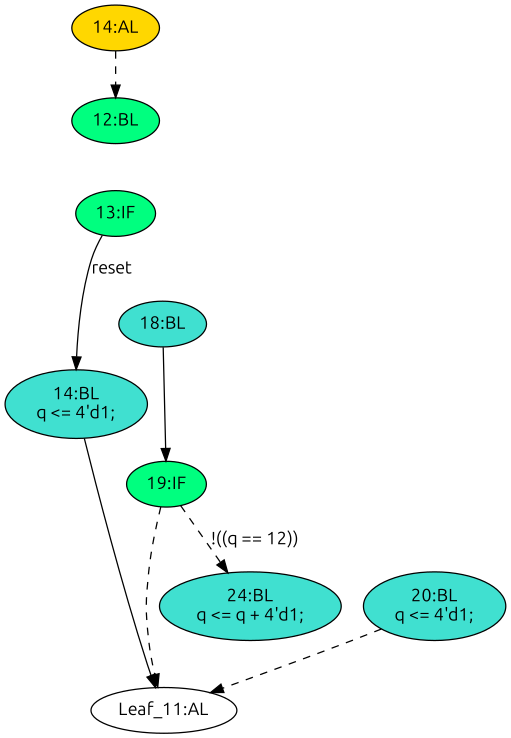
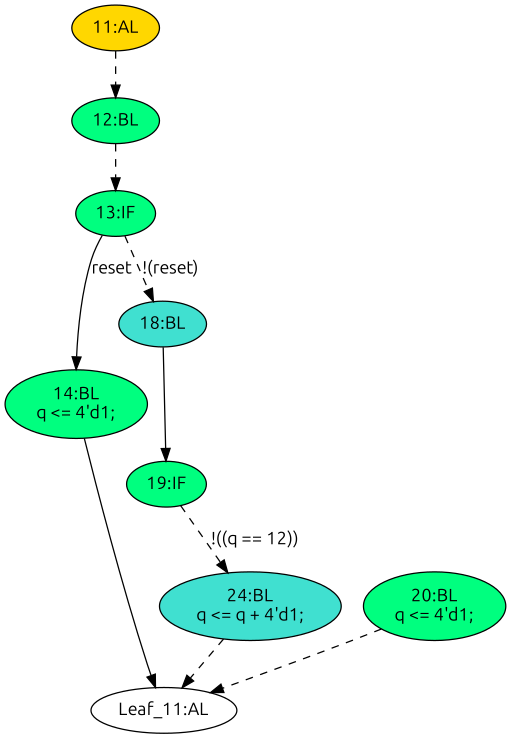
(116, 28) -> (116, 28)
none -> (116, 161)
none -> (137, 263)
(76, 404) -> (76, 404)
(147, 590) -> (207, 659)
(435, 606) -> (435, 606)
